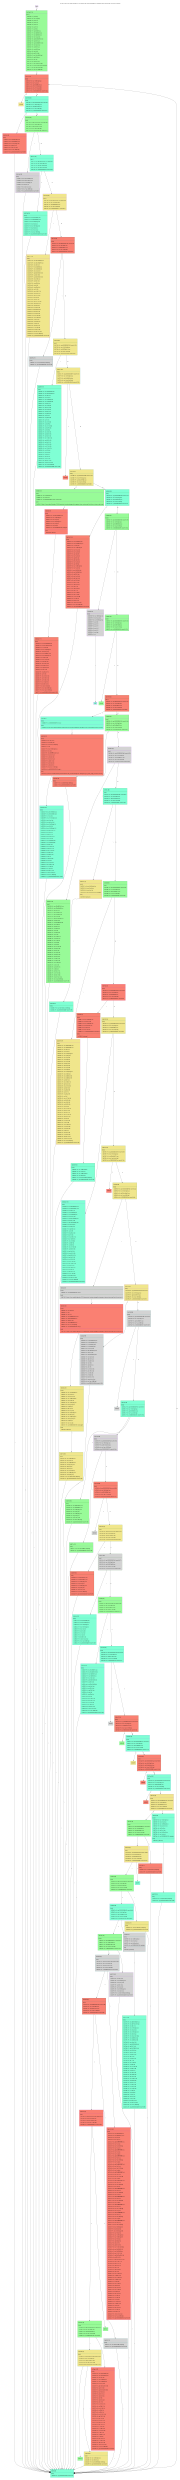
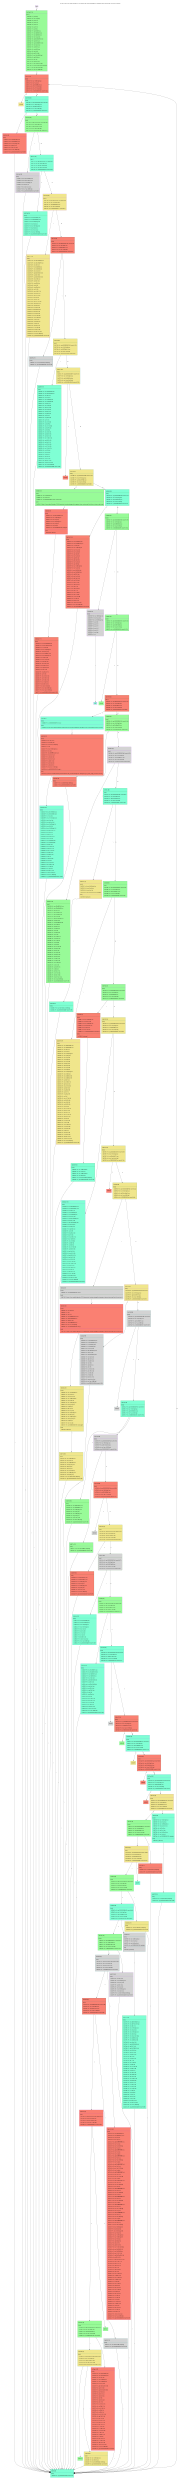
(113, 992) -> (113, 992)
